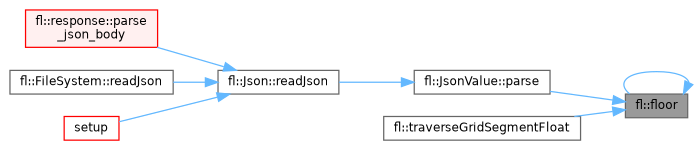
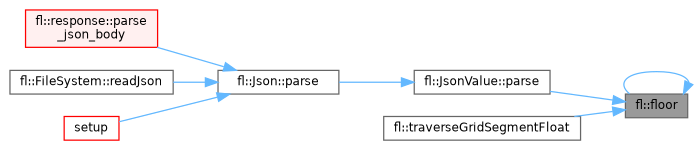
(278, 82) -> (278, 82)
